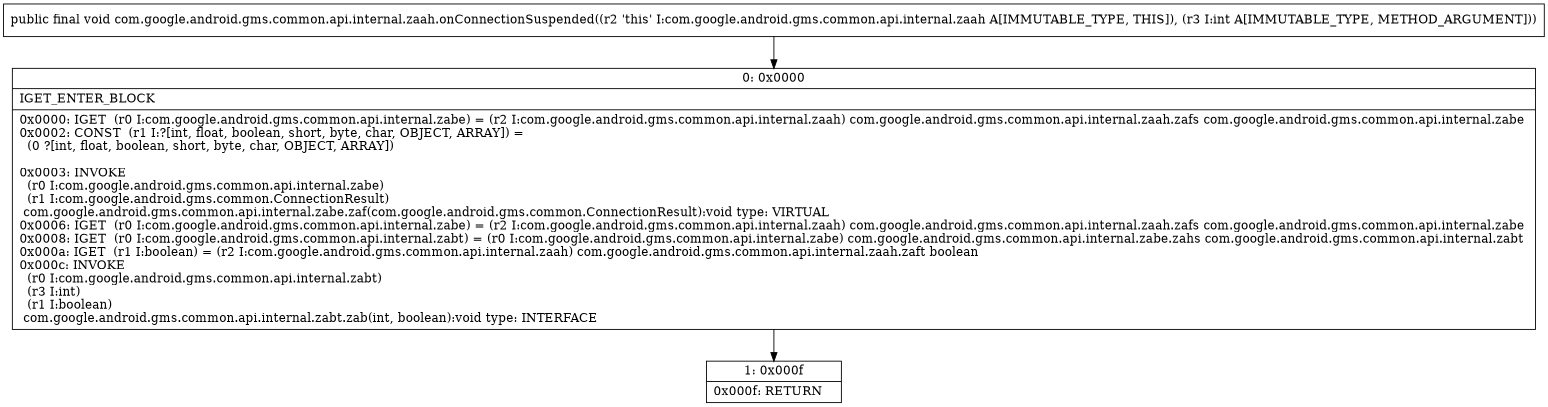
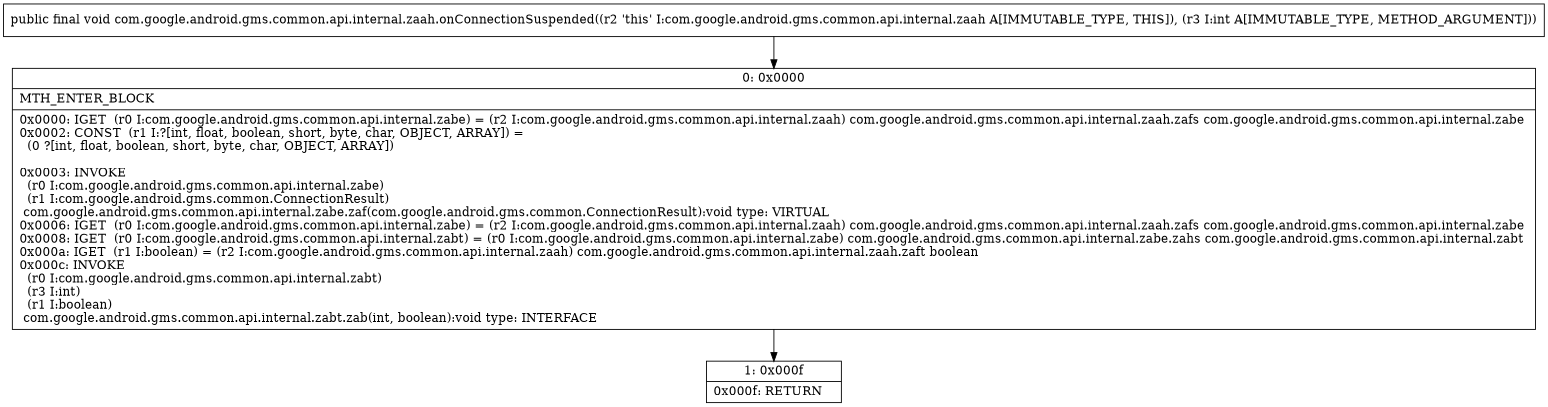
(87, 99) -> (87, 99)
